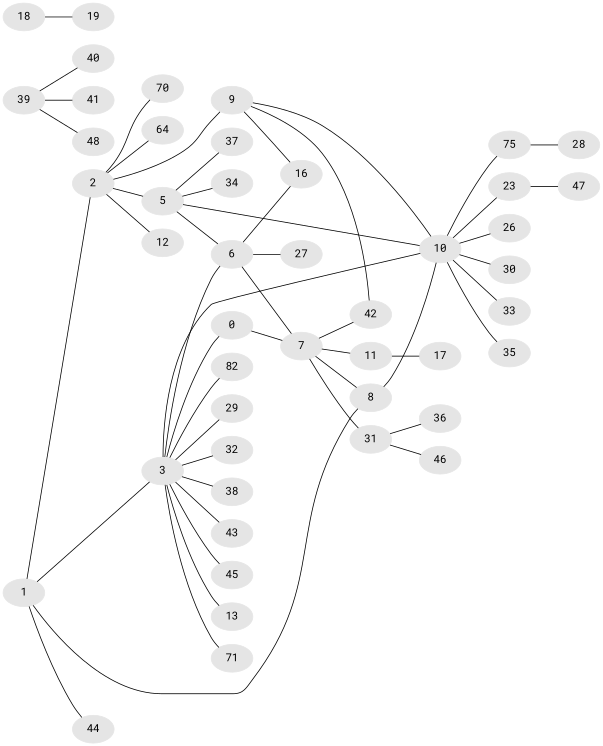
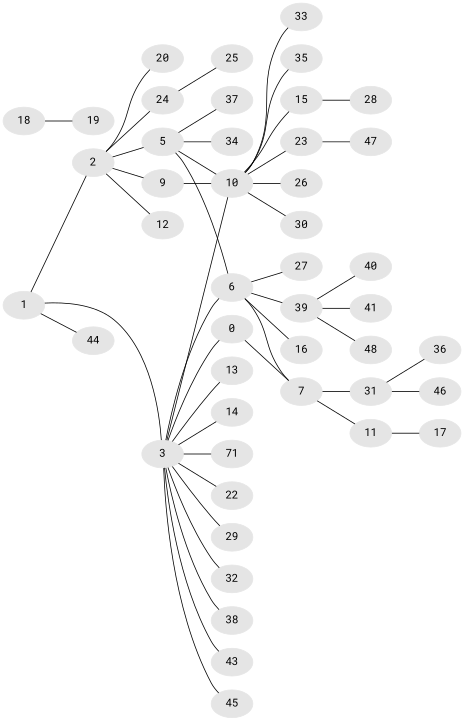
none -> (232, 59)
(163, 89) -> (163, 59)
(163, 130) -> (163, 100)
(267, 137) -> none
(510, 145) -> (301, 100)
none -> (267, 298)
(371, 314) -> none
(232, 367) -> (232, 496)
(371, 398) -> none
none -> (232, 412)
